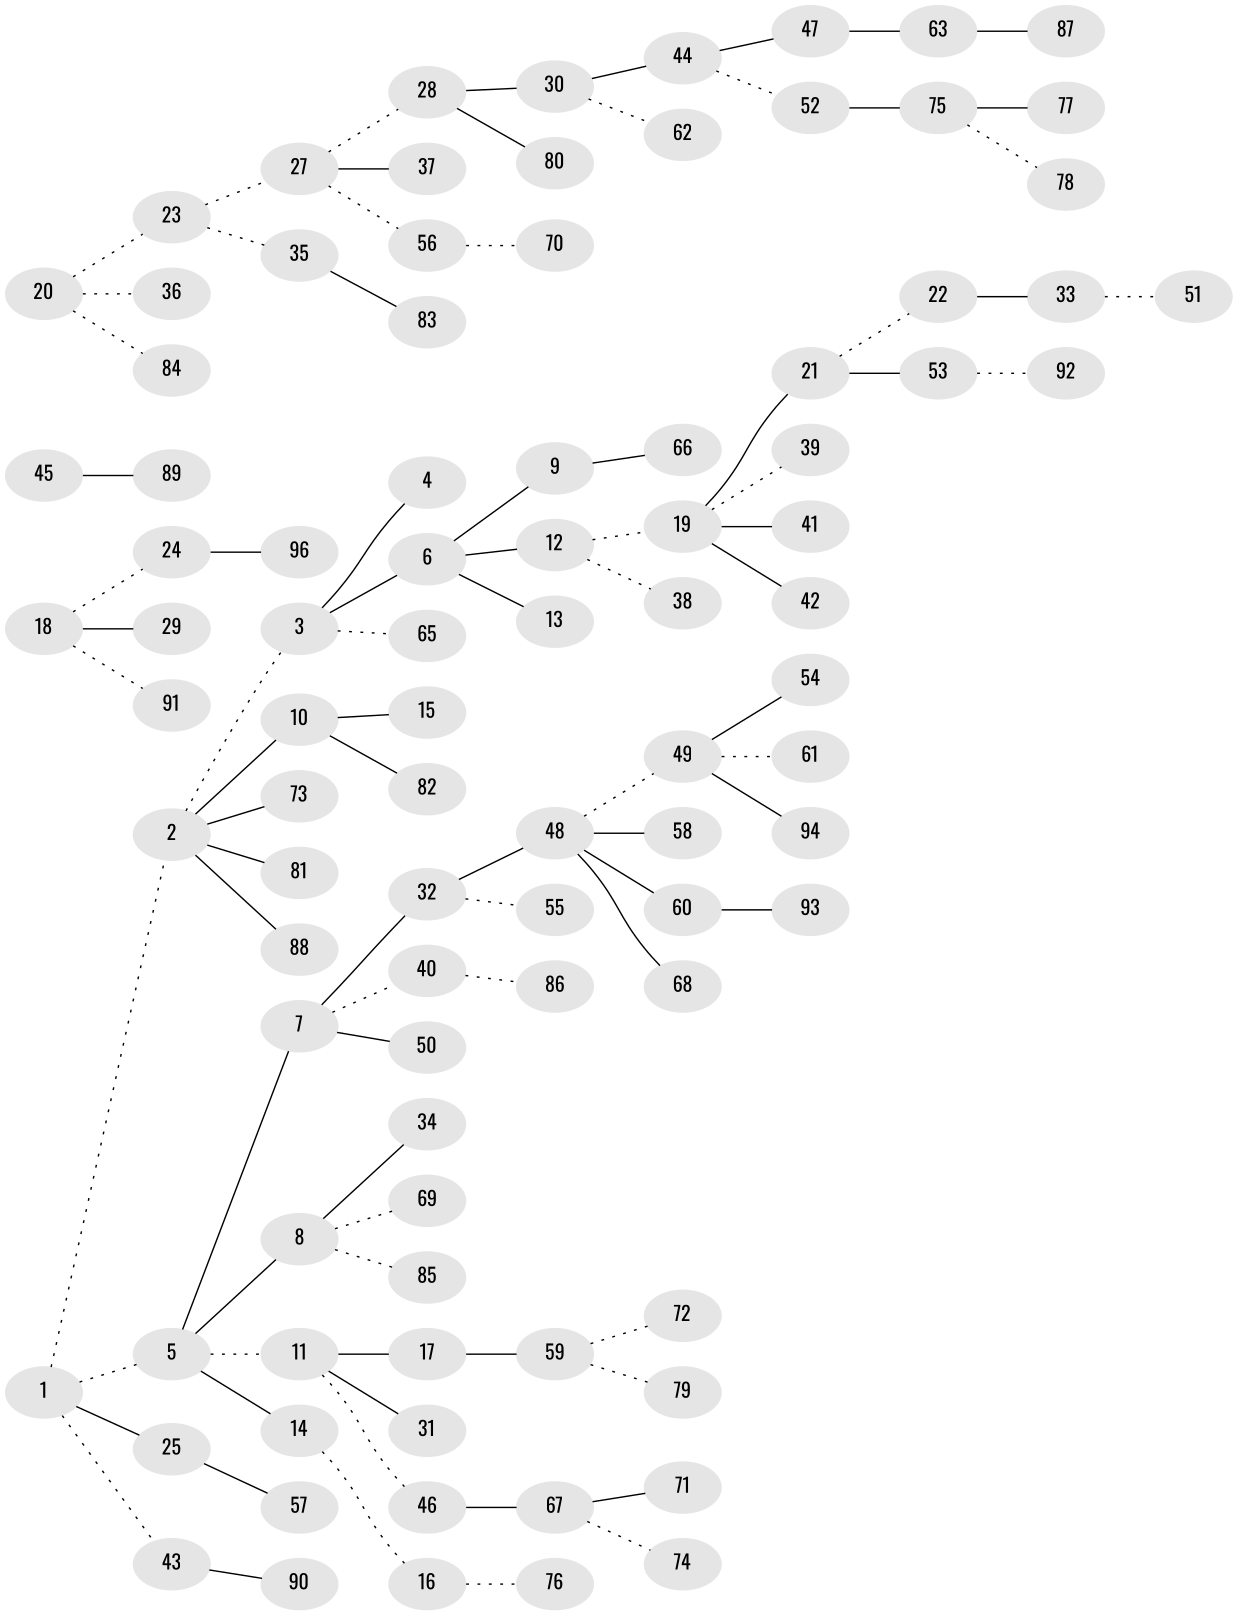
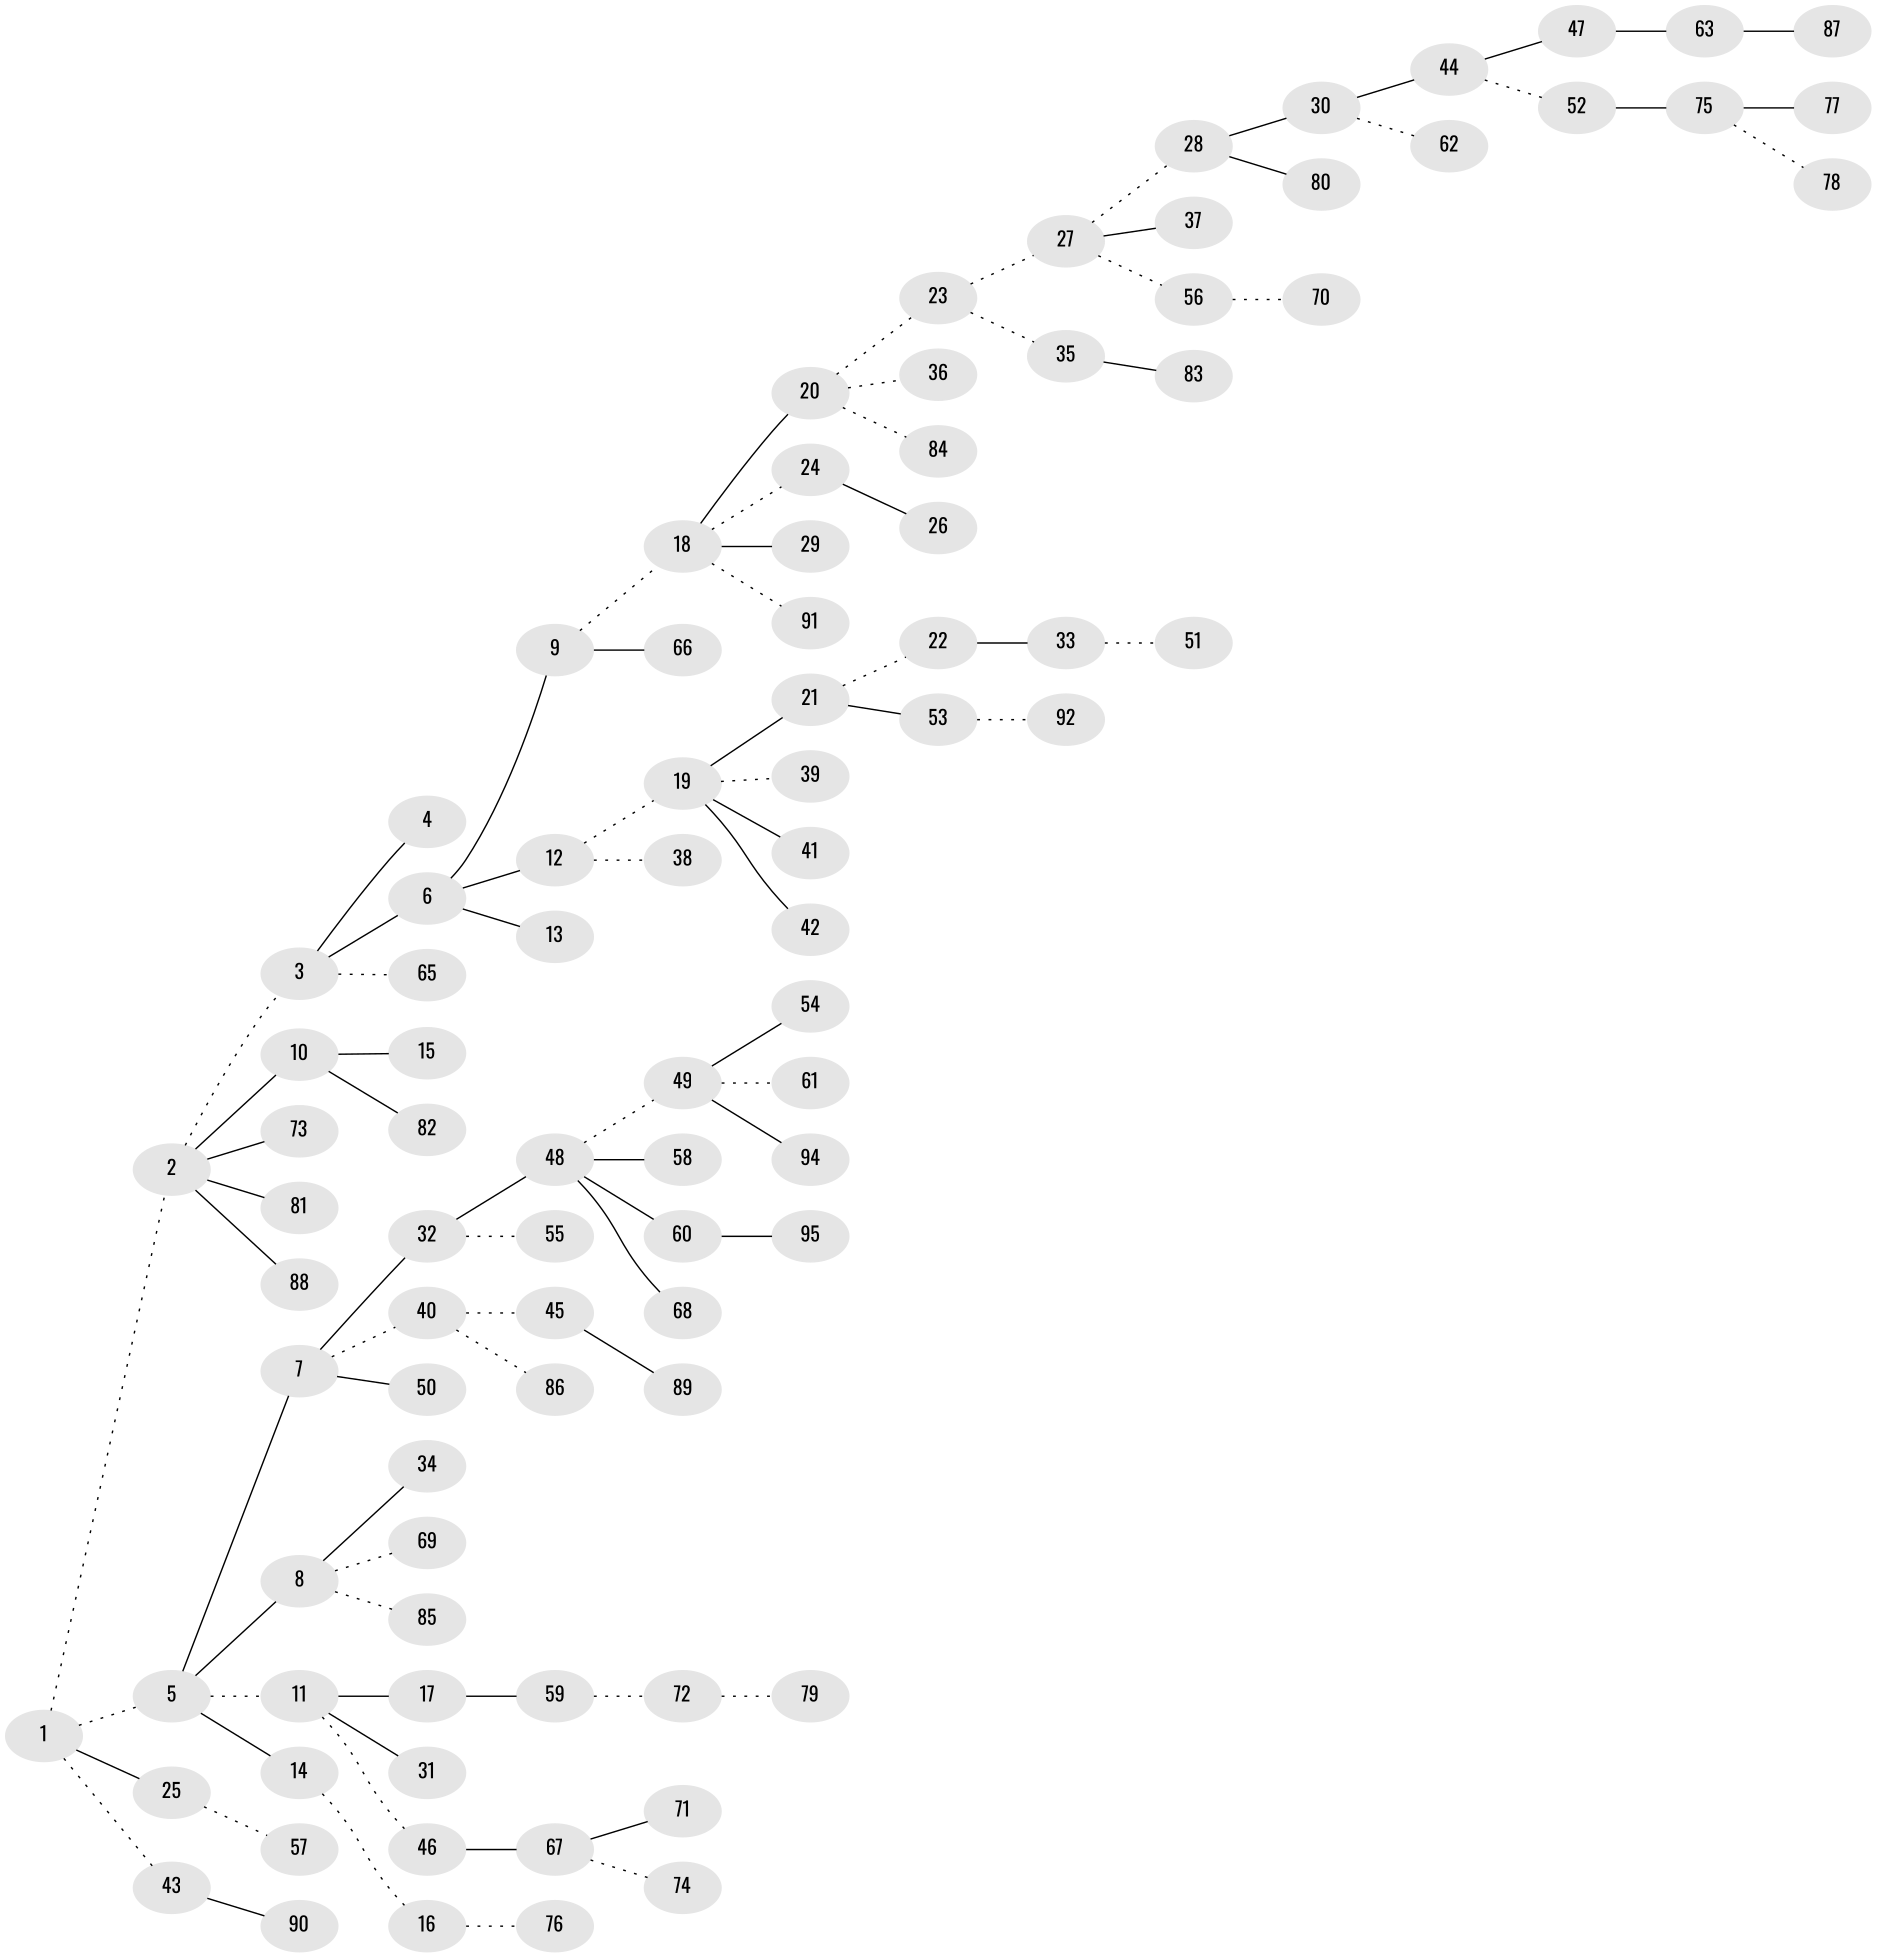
none -> (743, 468)
(300, 552) -> (938, 528)
none -> (619, 598)
(811, 910) -> (811, 1236)
none -> (491, 1313)
(619, 1373) -> (747, 1696)
(236, 1478) -> (236, 1821)
